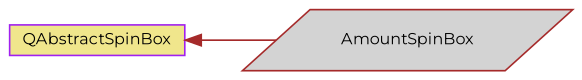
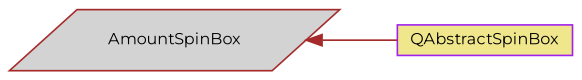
(239, 40) -> (360, 40)
